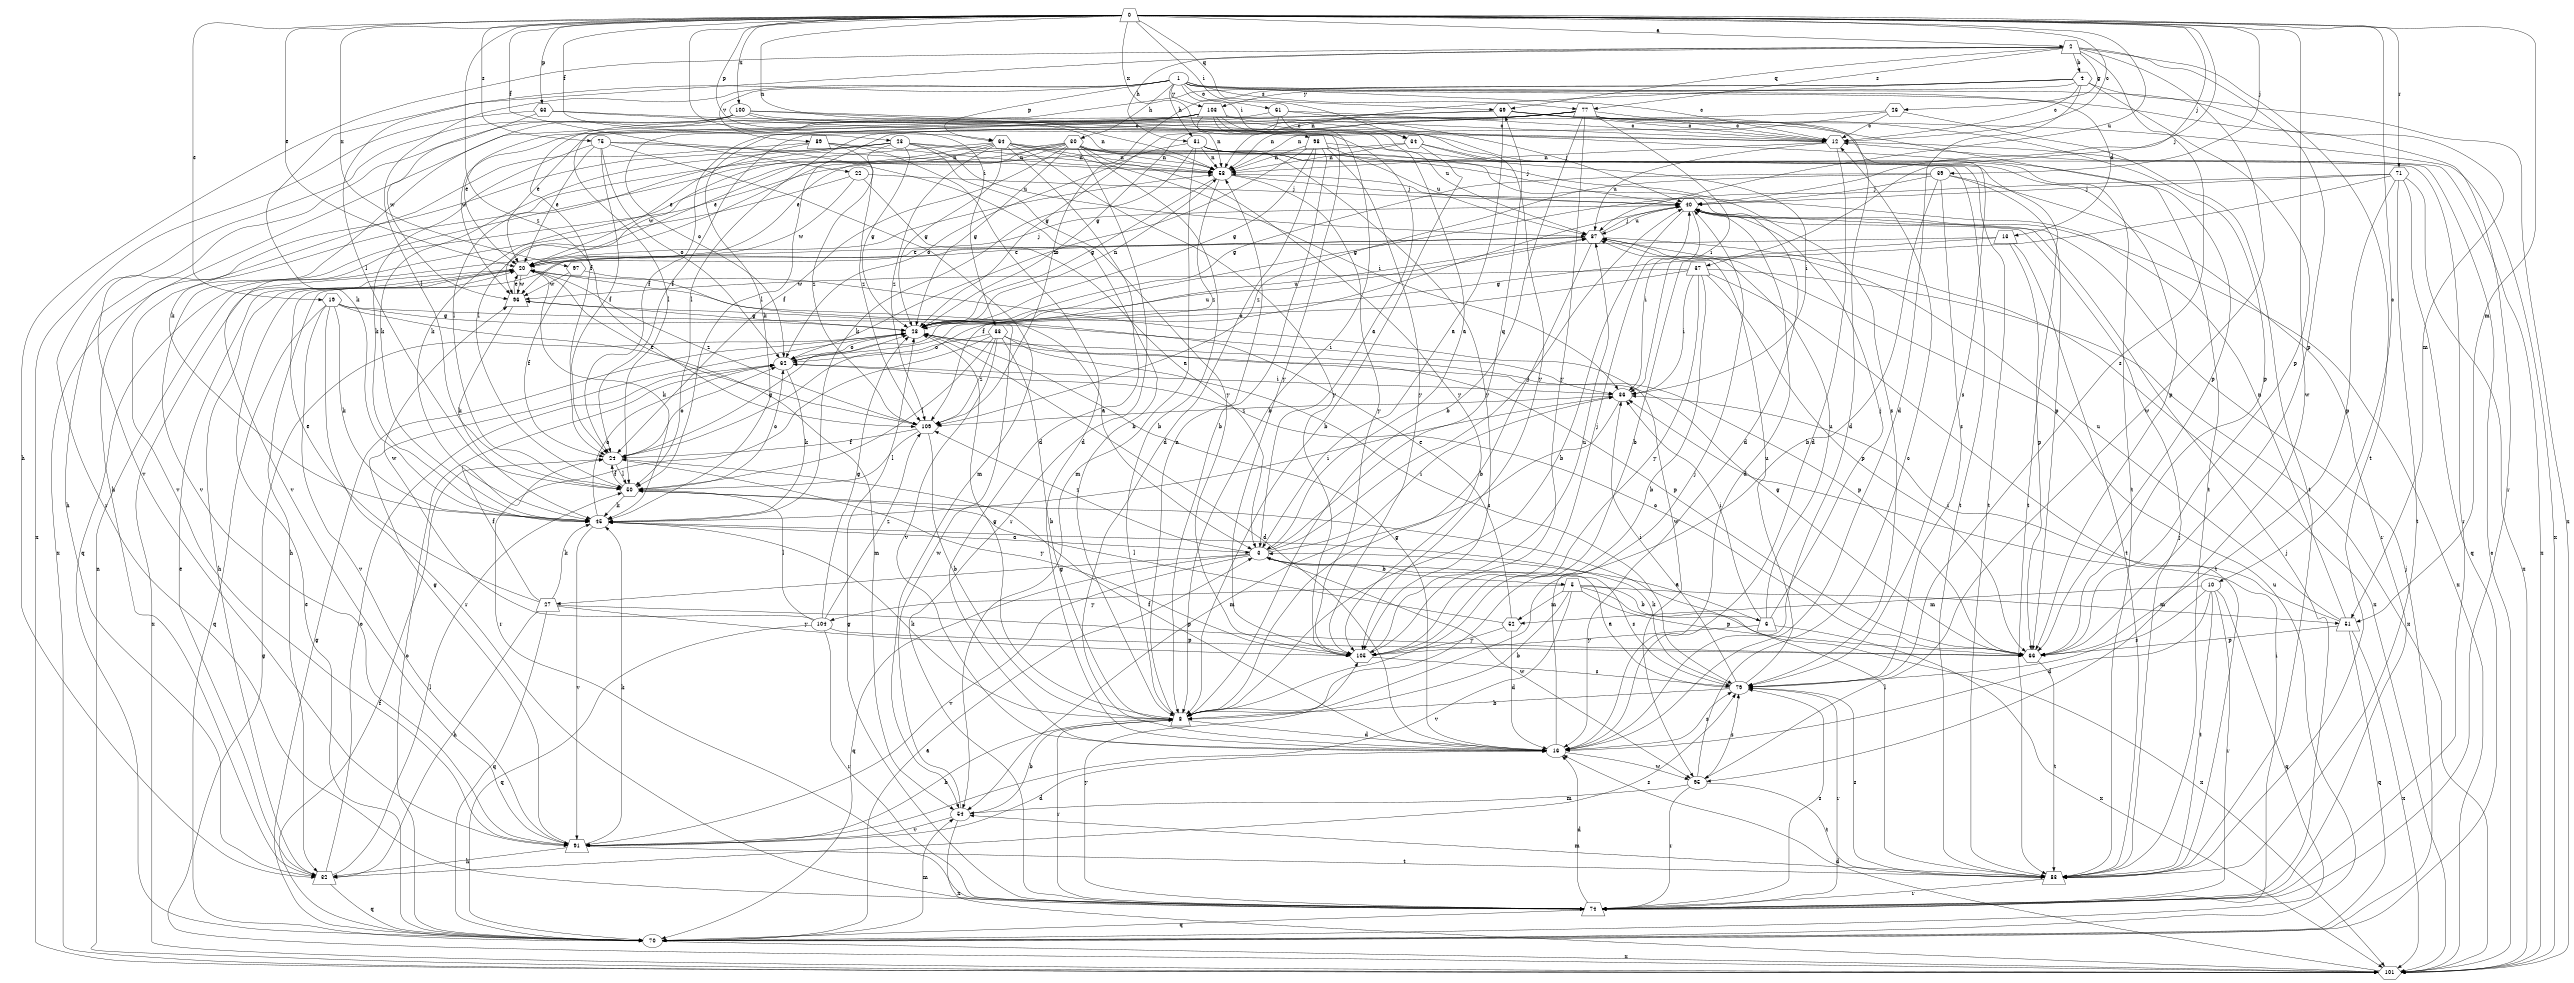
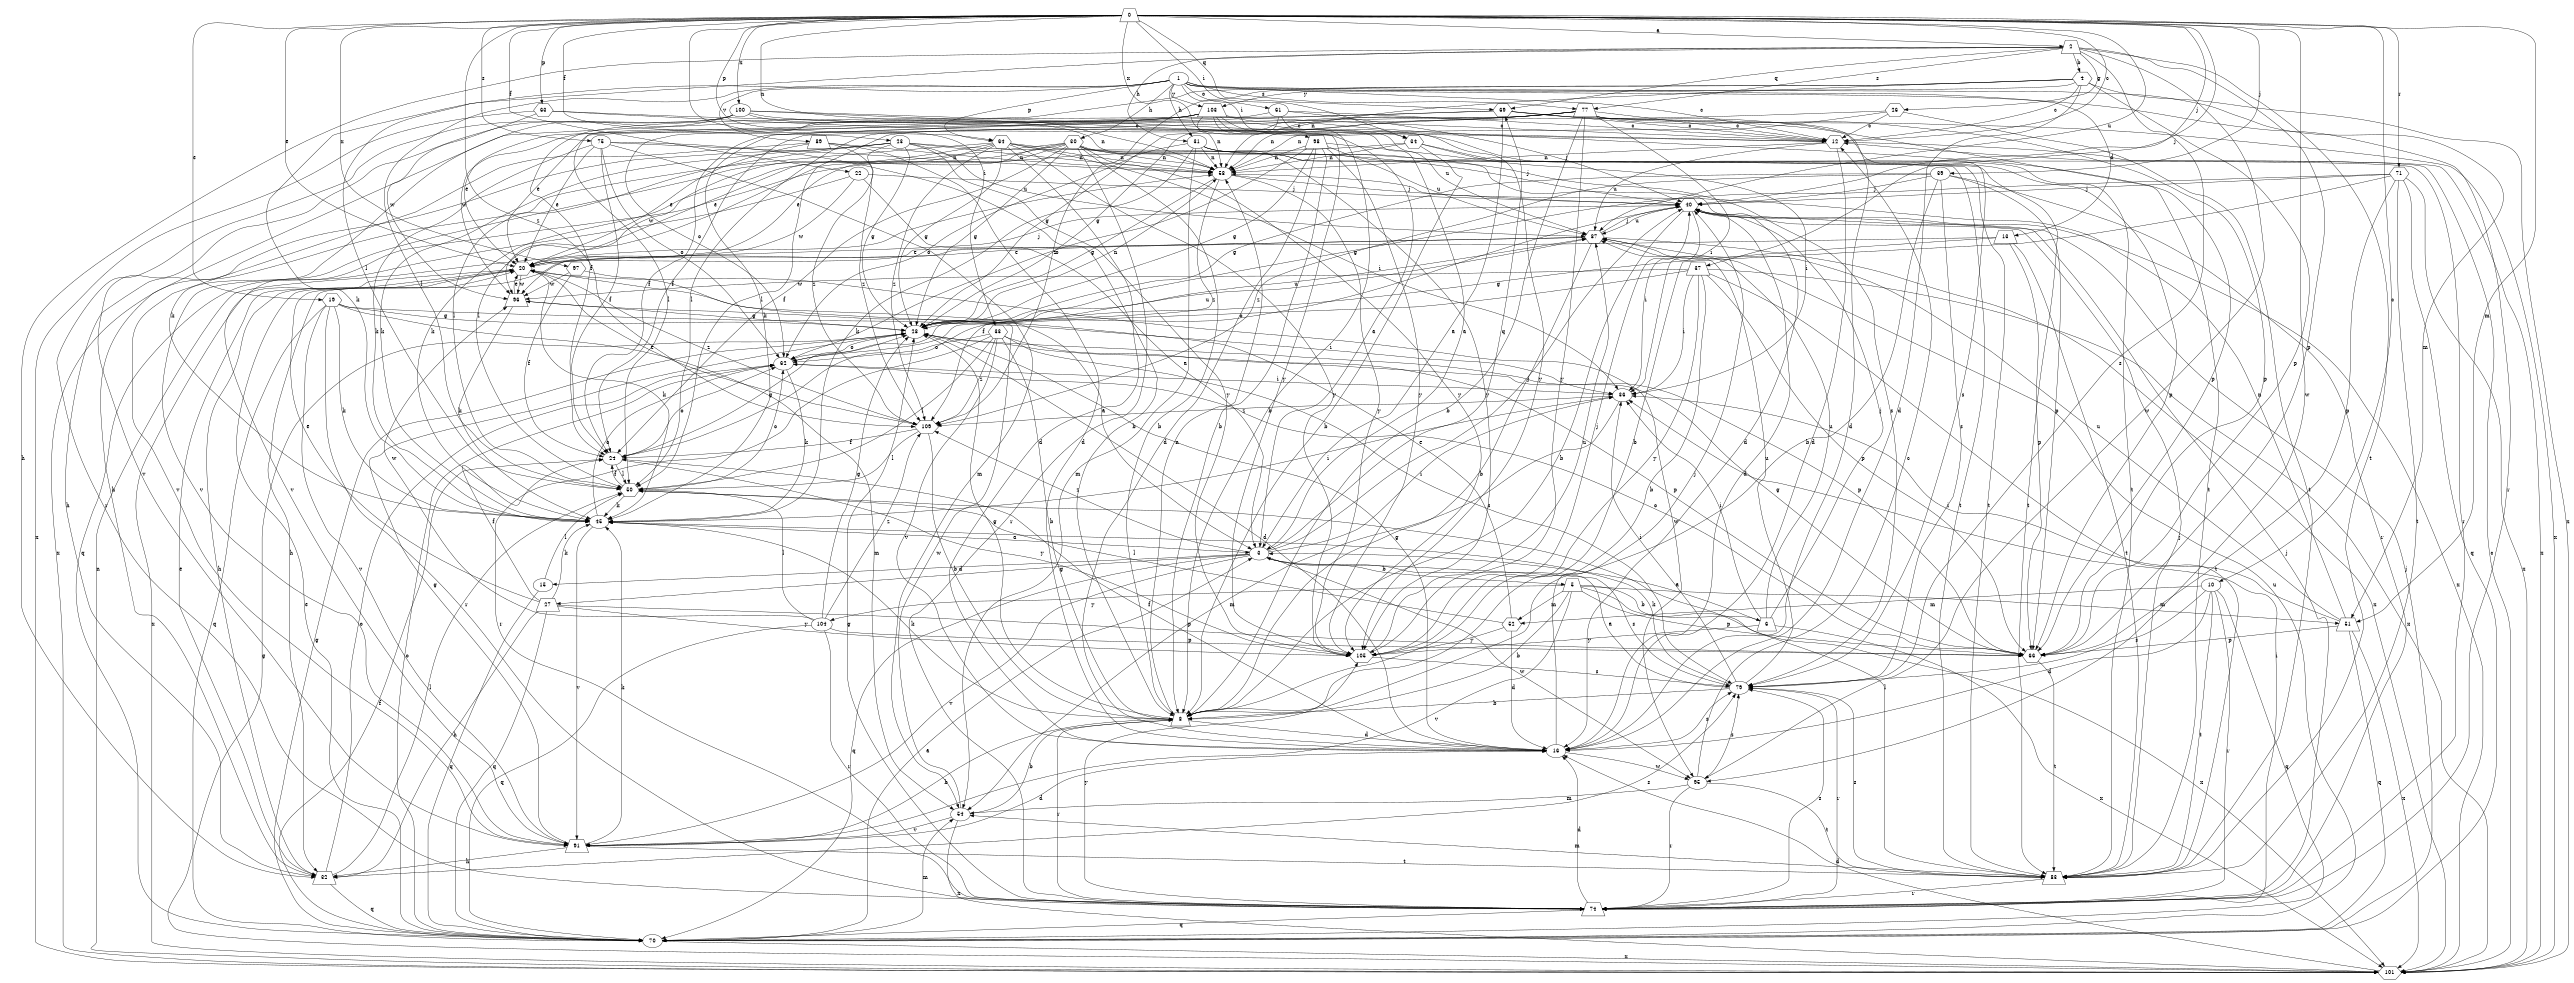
none -> (543, 585)
